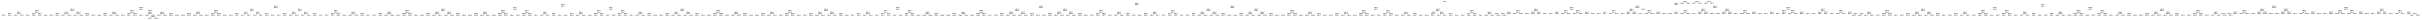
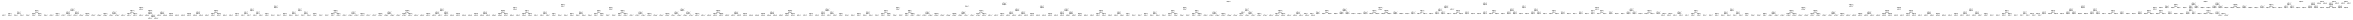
(898, 8) -> none
